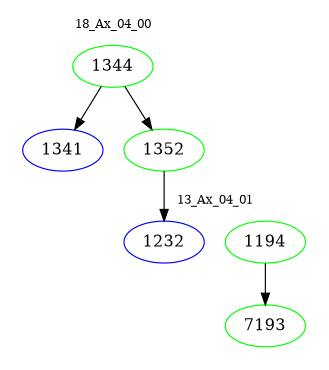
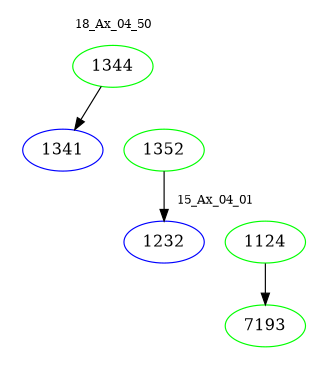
(113, 25) -> (113, 25)
(135, 103) -> none
(215, 201) -> (215, 201)
(265, 242) -> (265, 242)
